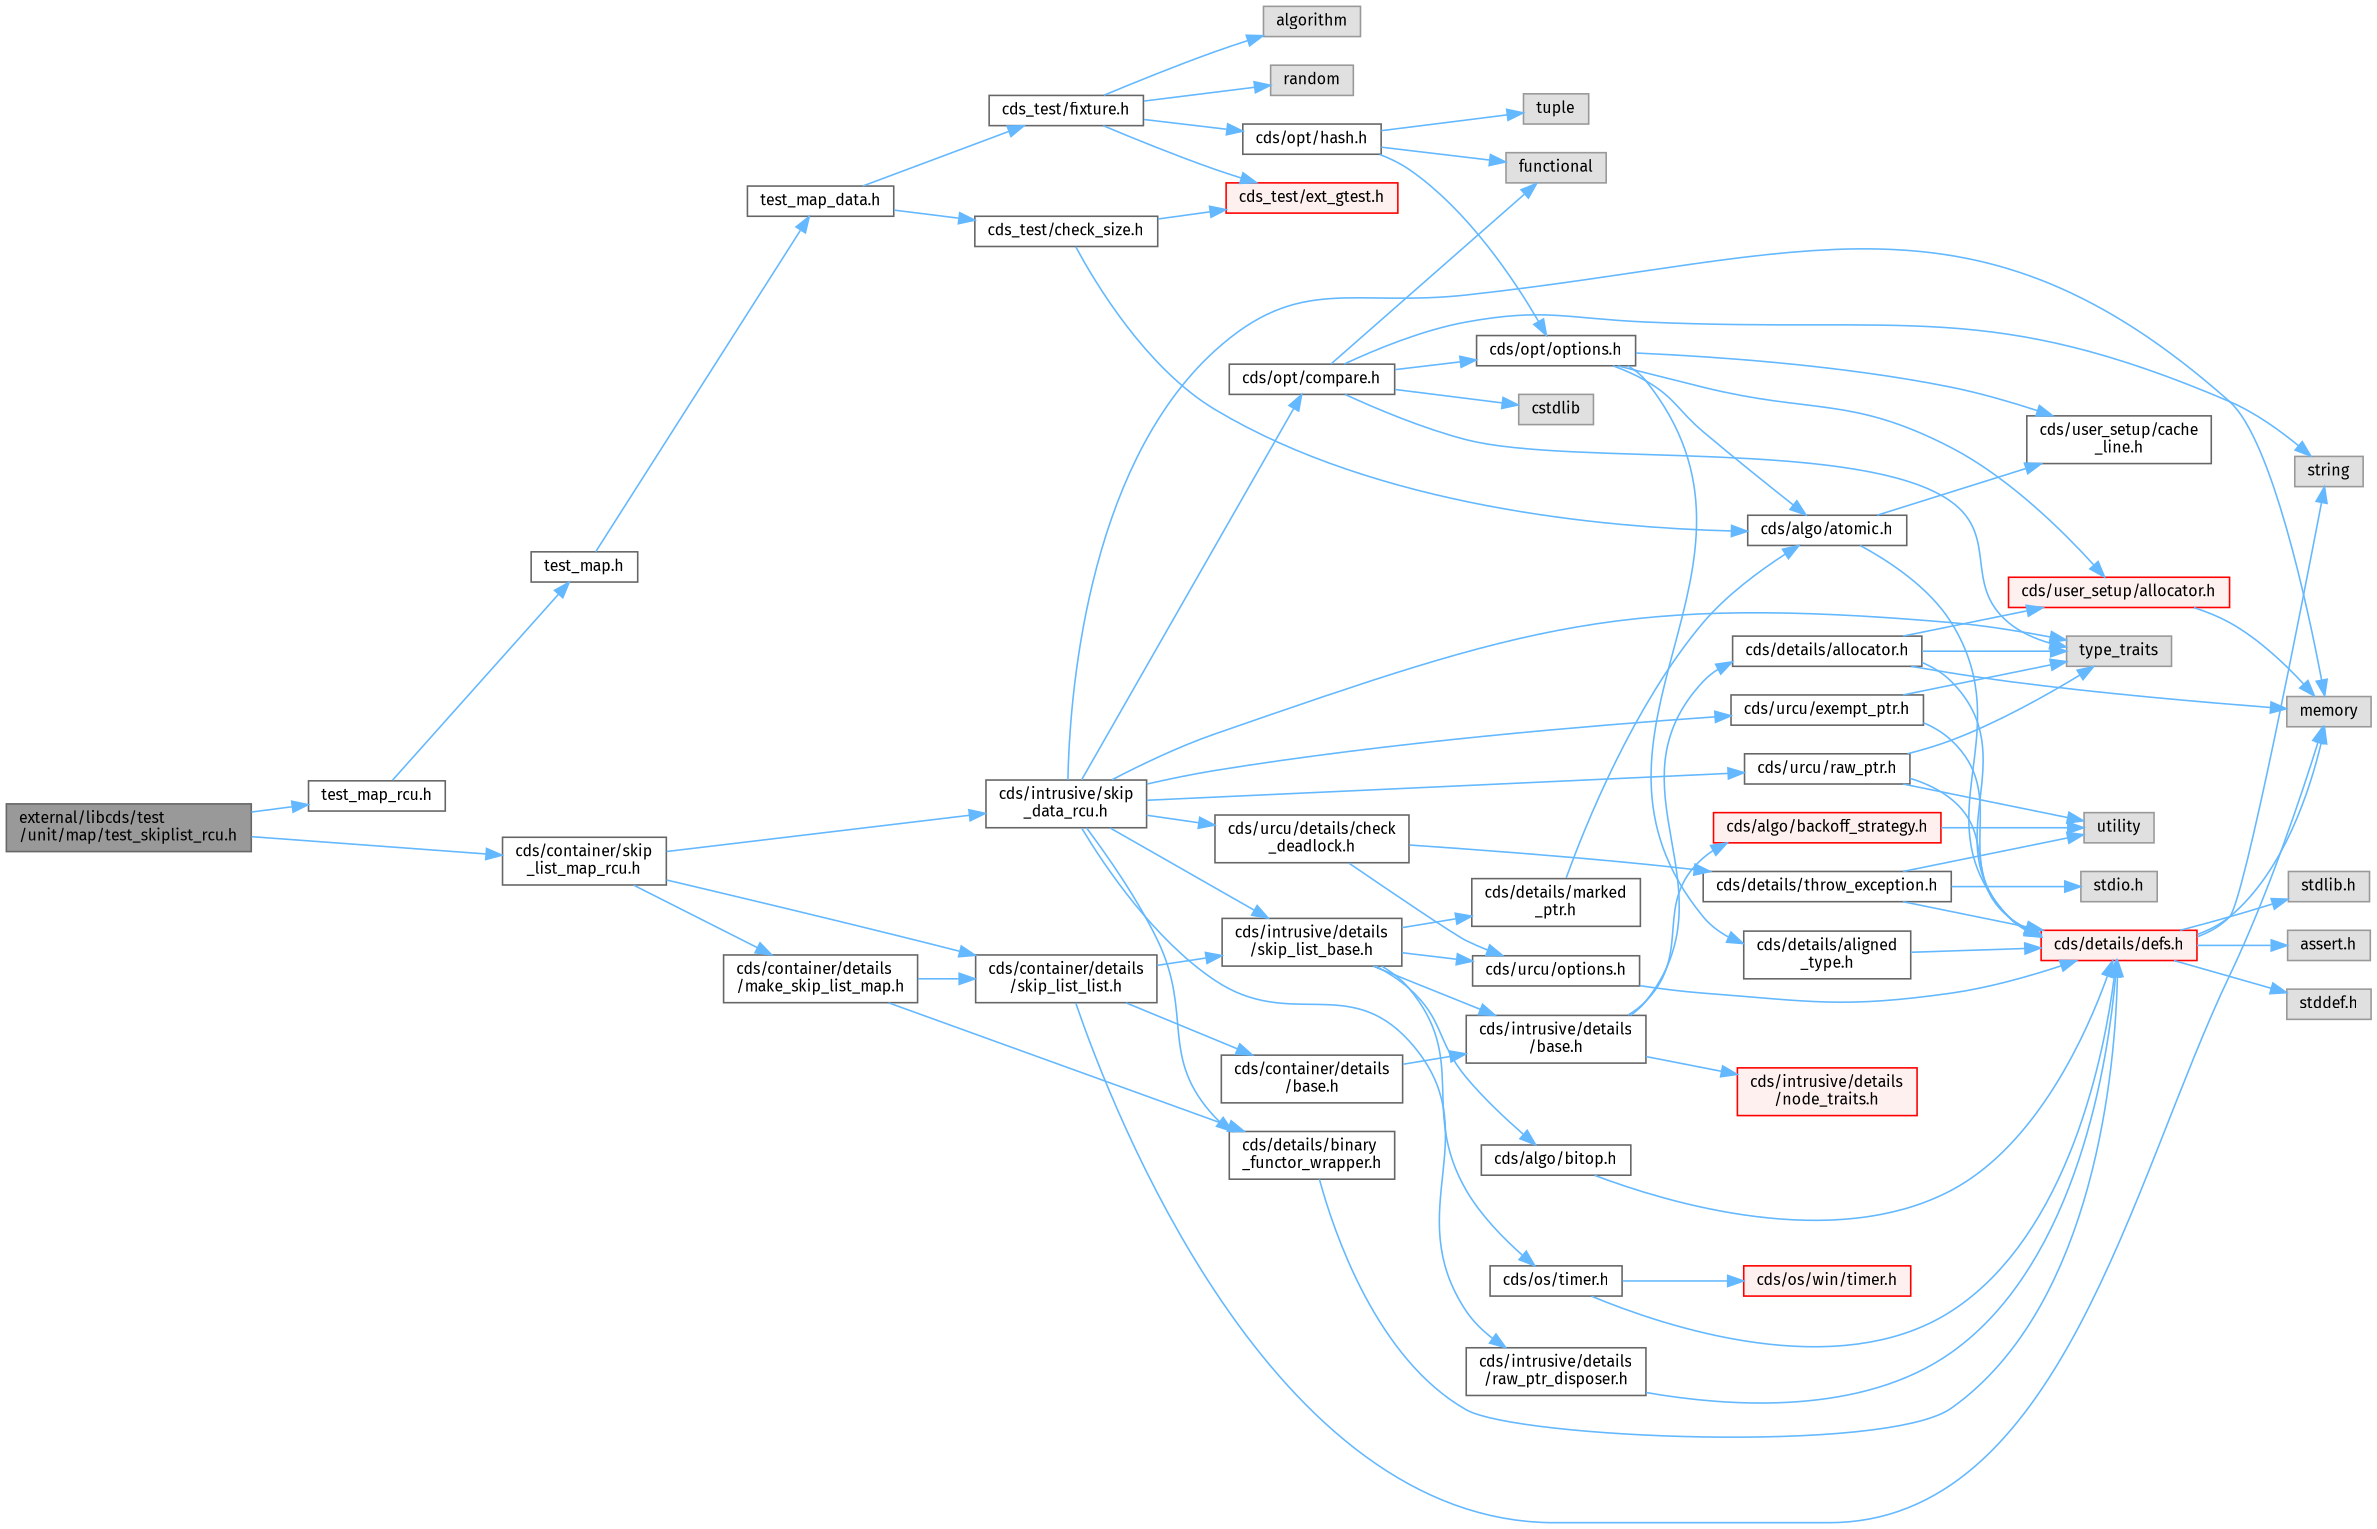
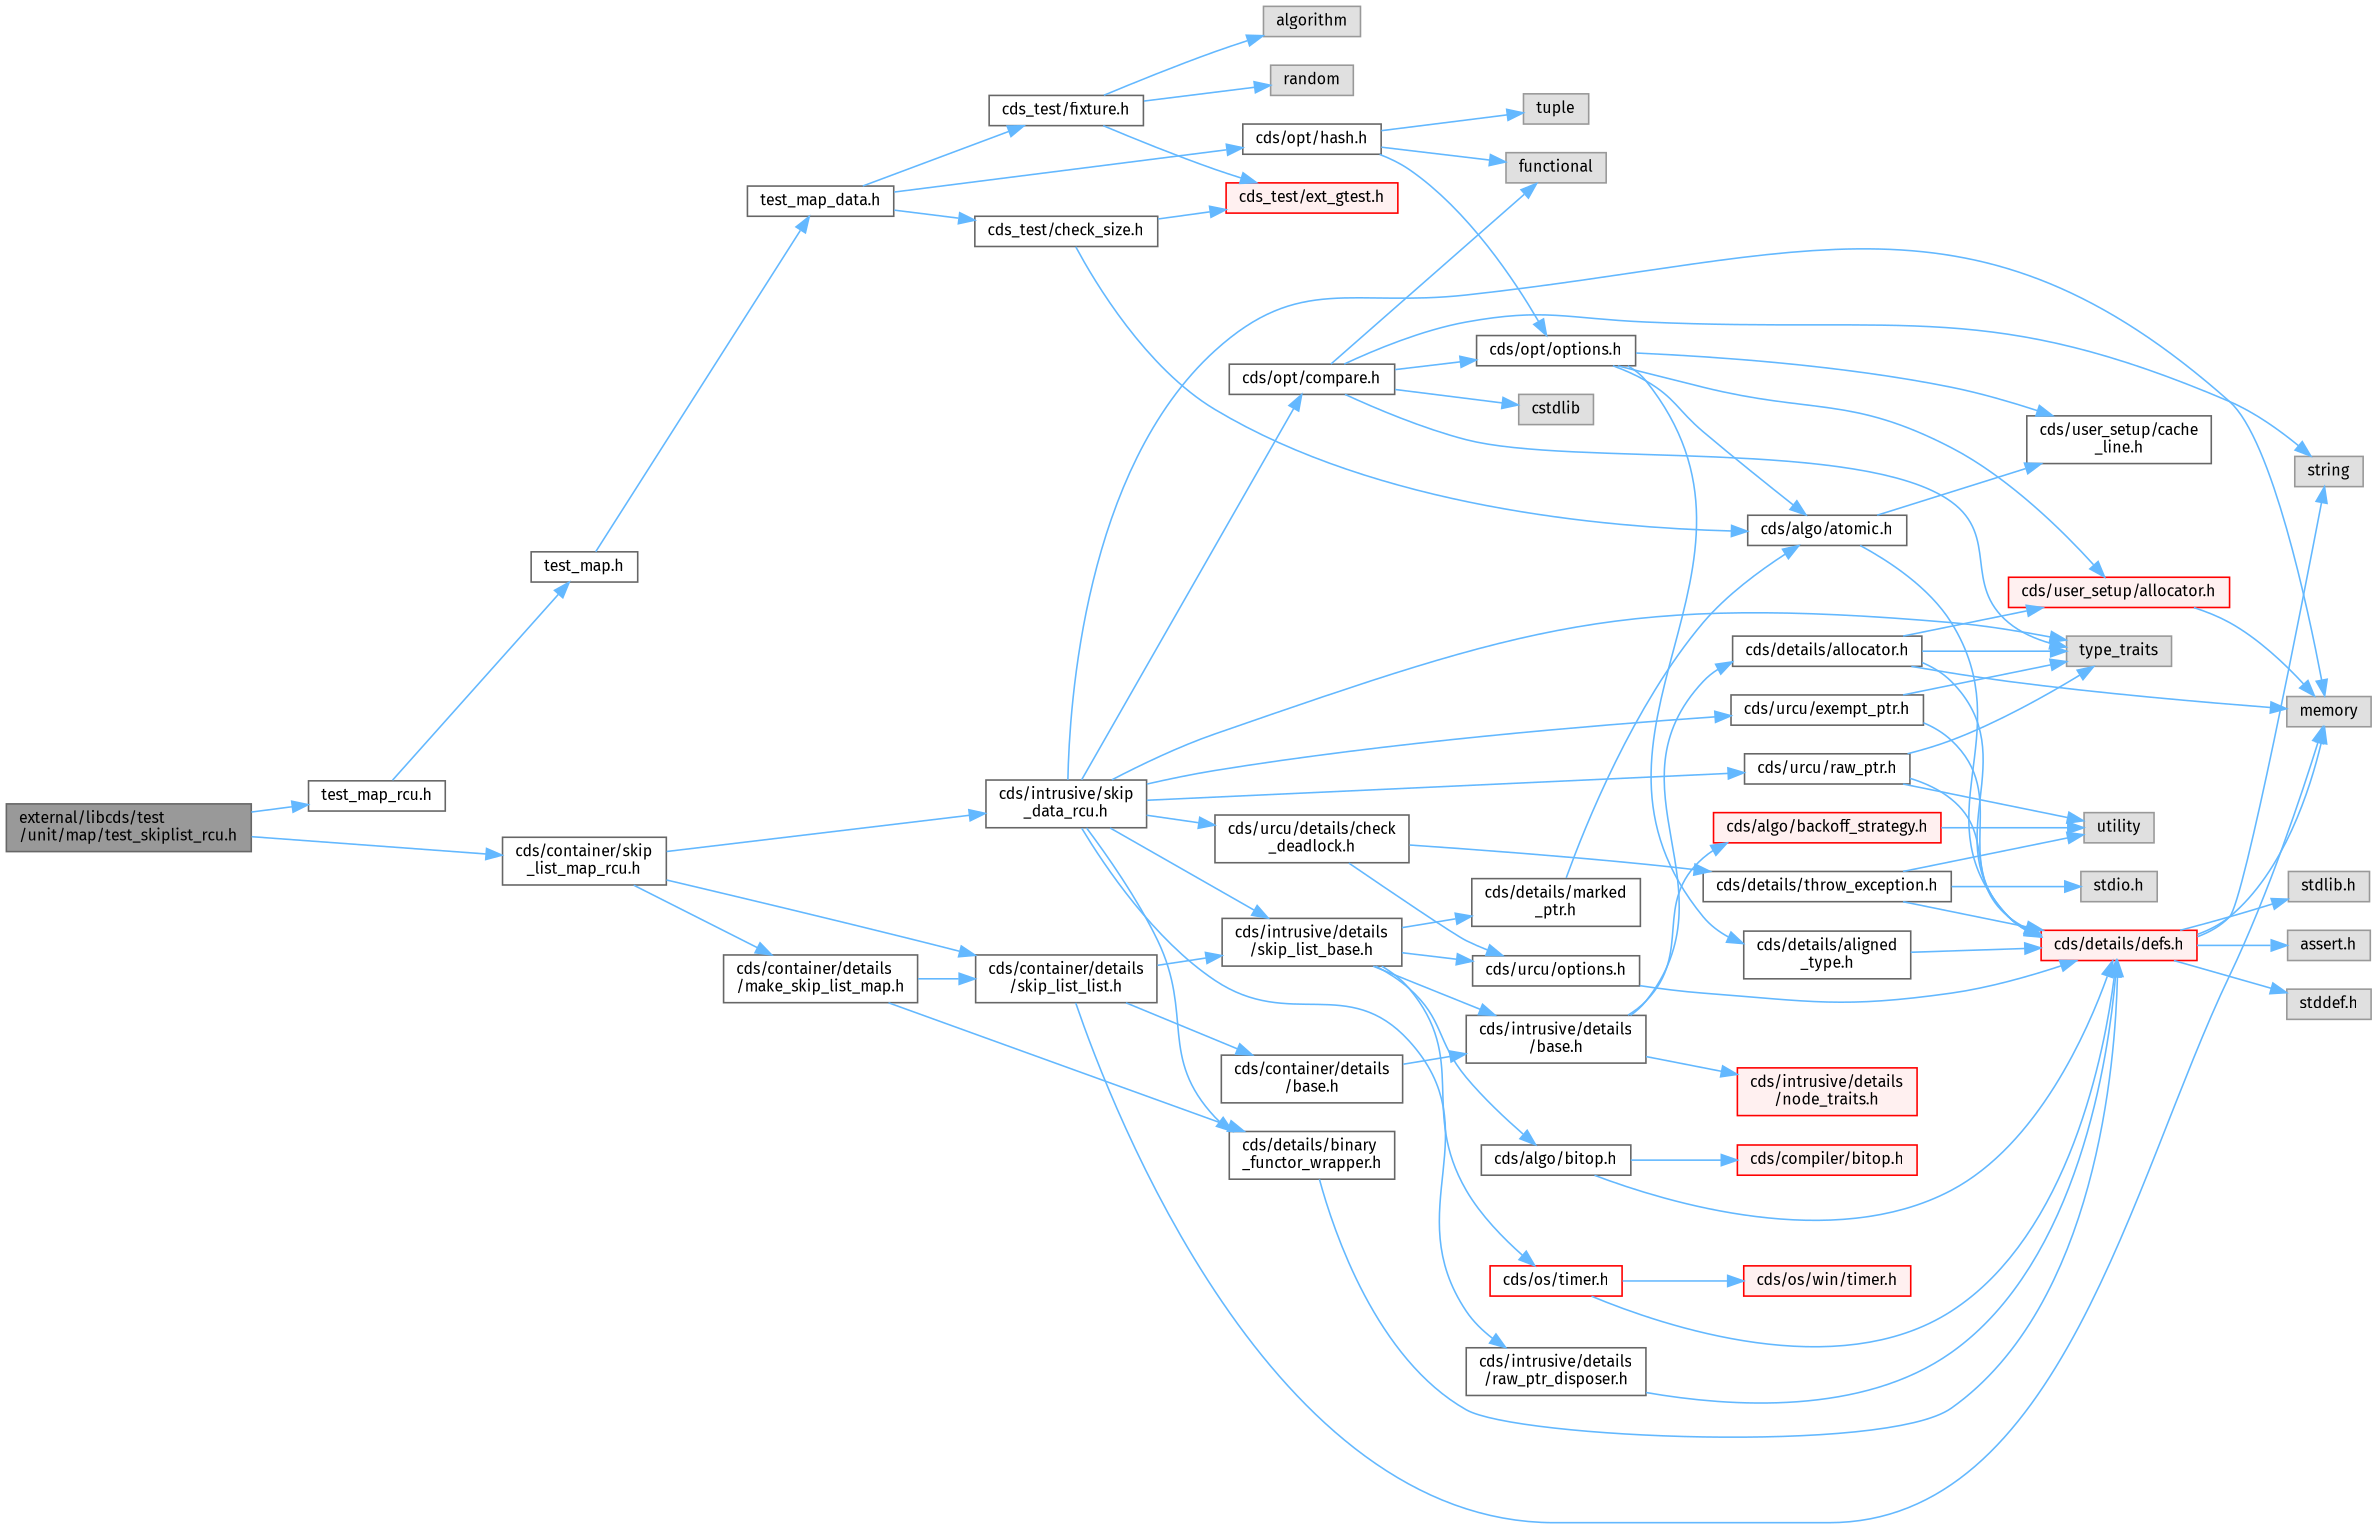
(1185, 124) -> (1060, 171)
none -> (1827, 1160)
(1556, 1281) -> (1556, 1281)
